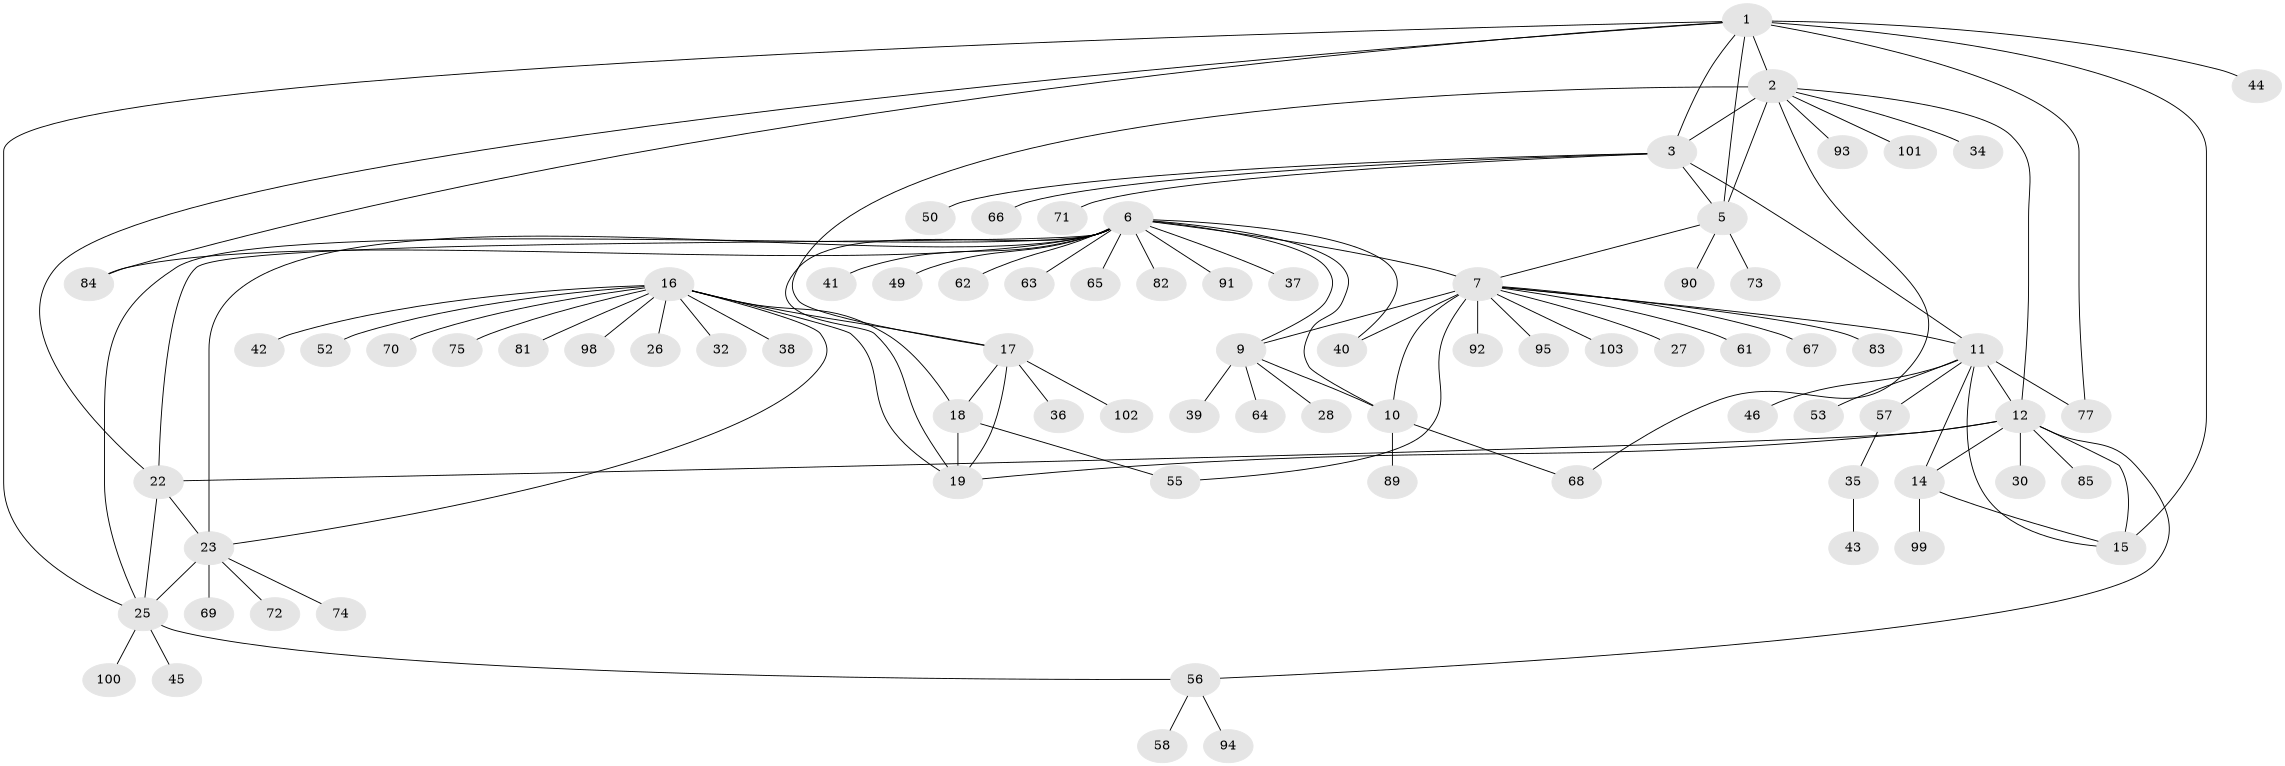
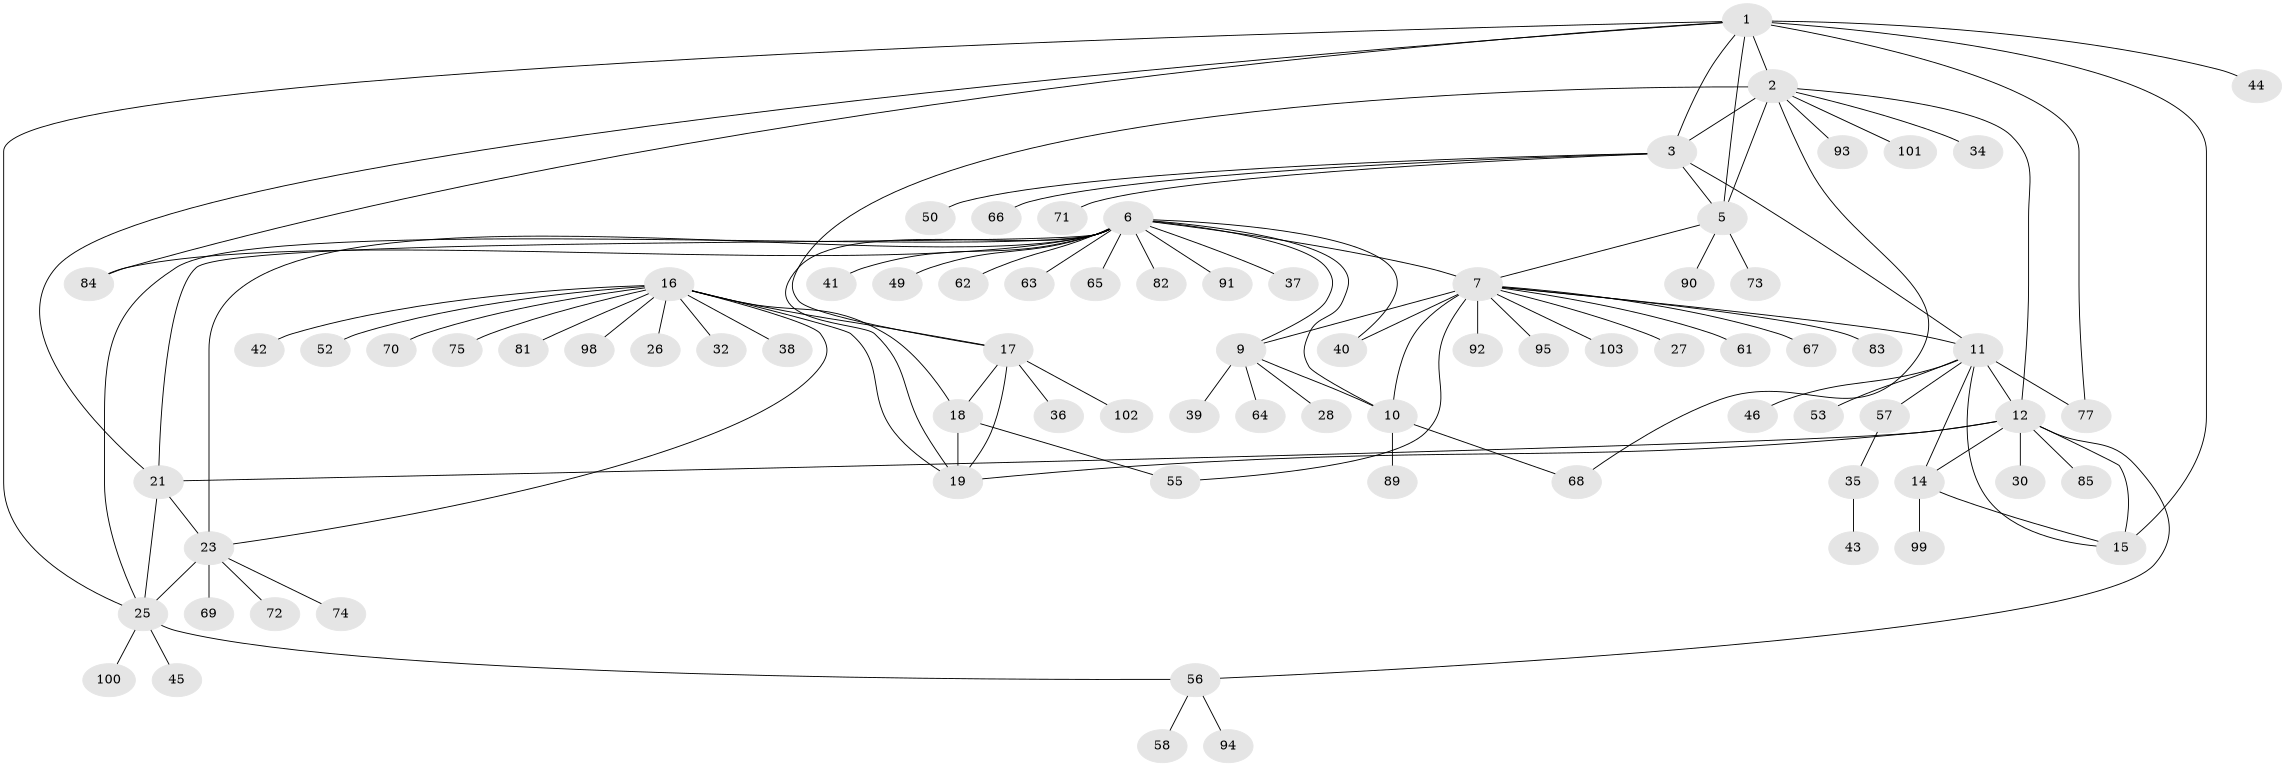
(159, 482) -> (159, 482)
